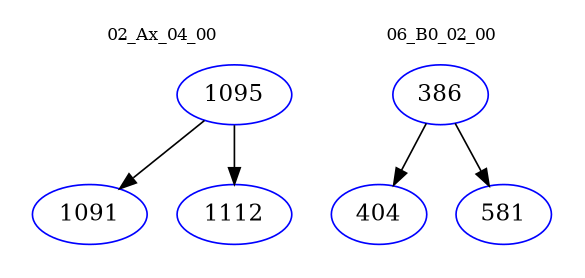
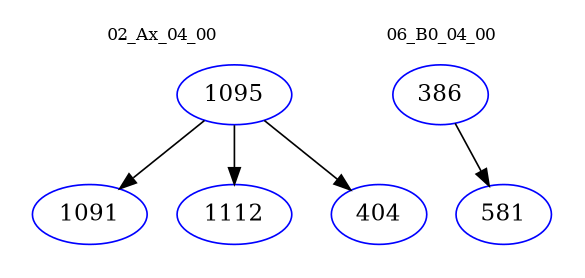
(441, 36) -> (441, 36)
(414, 147) -> (294, 144)
